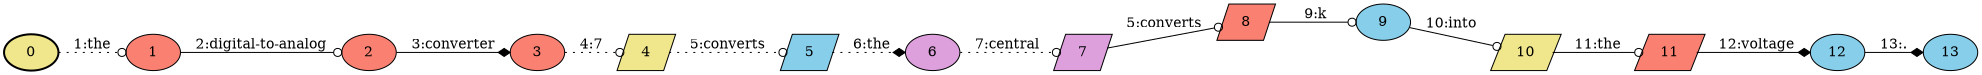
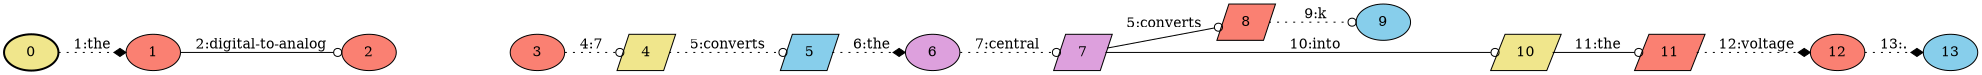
(1308, 22) -> (1308, 22)
(1451, 37) -> (1298, 52)
(88, 52) -> (88, 52)
(447, 52) -> none
(1747, 52) -> (1747, 52)
(1838, 52) -> (1838, 52)
(1888, 52) -> (1888, 52)
